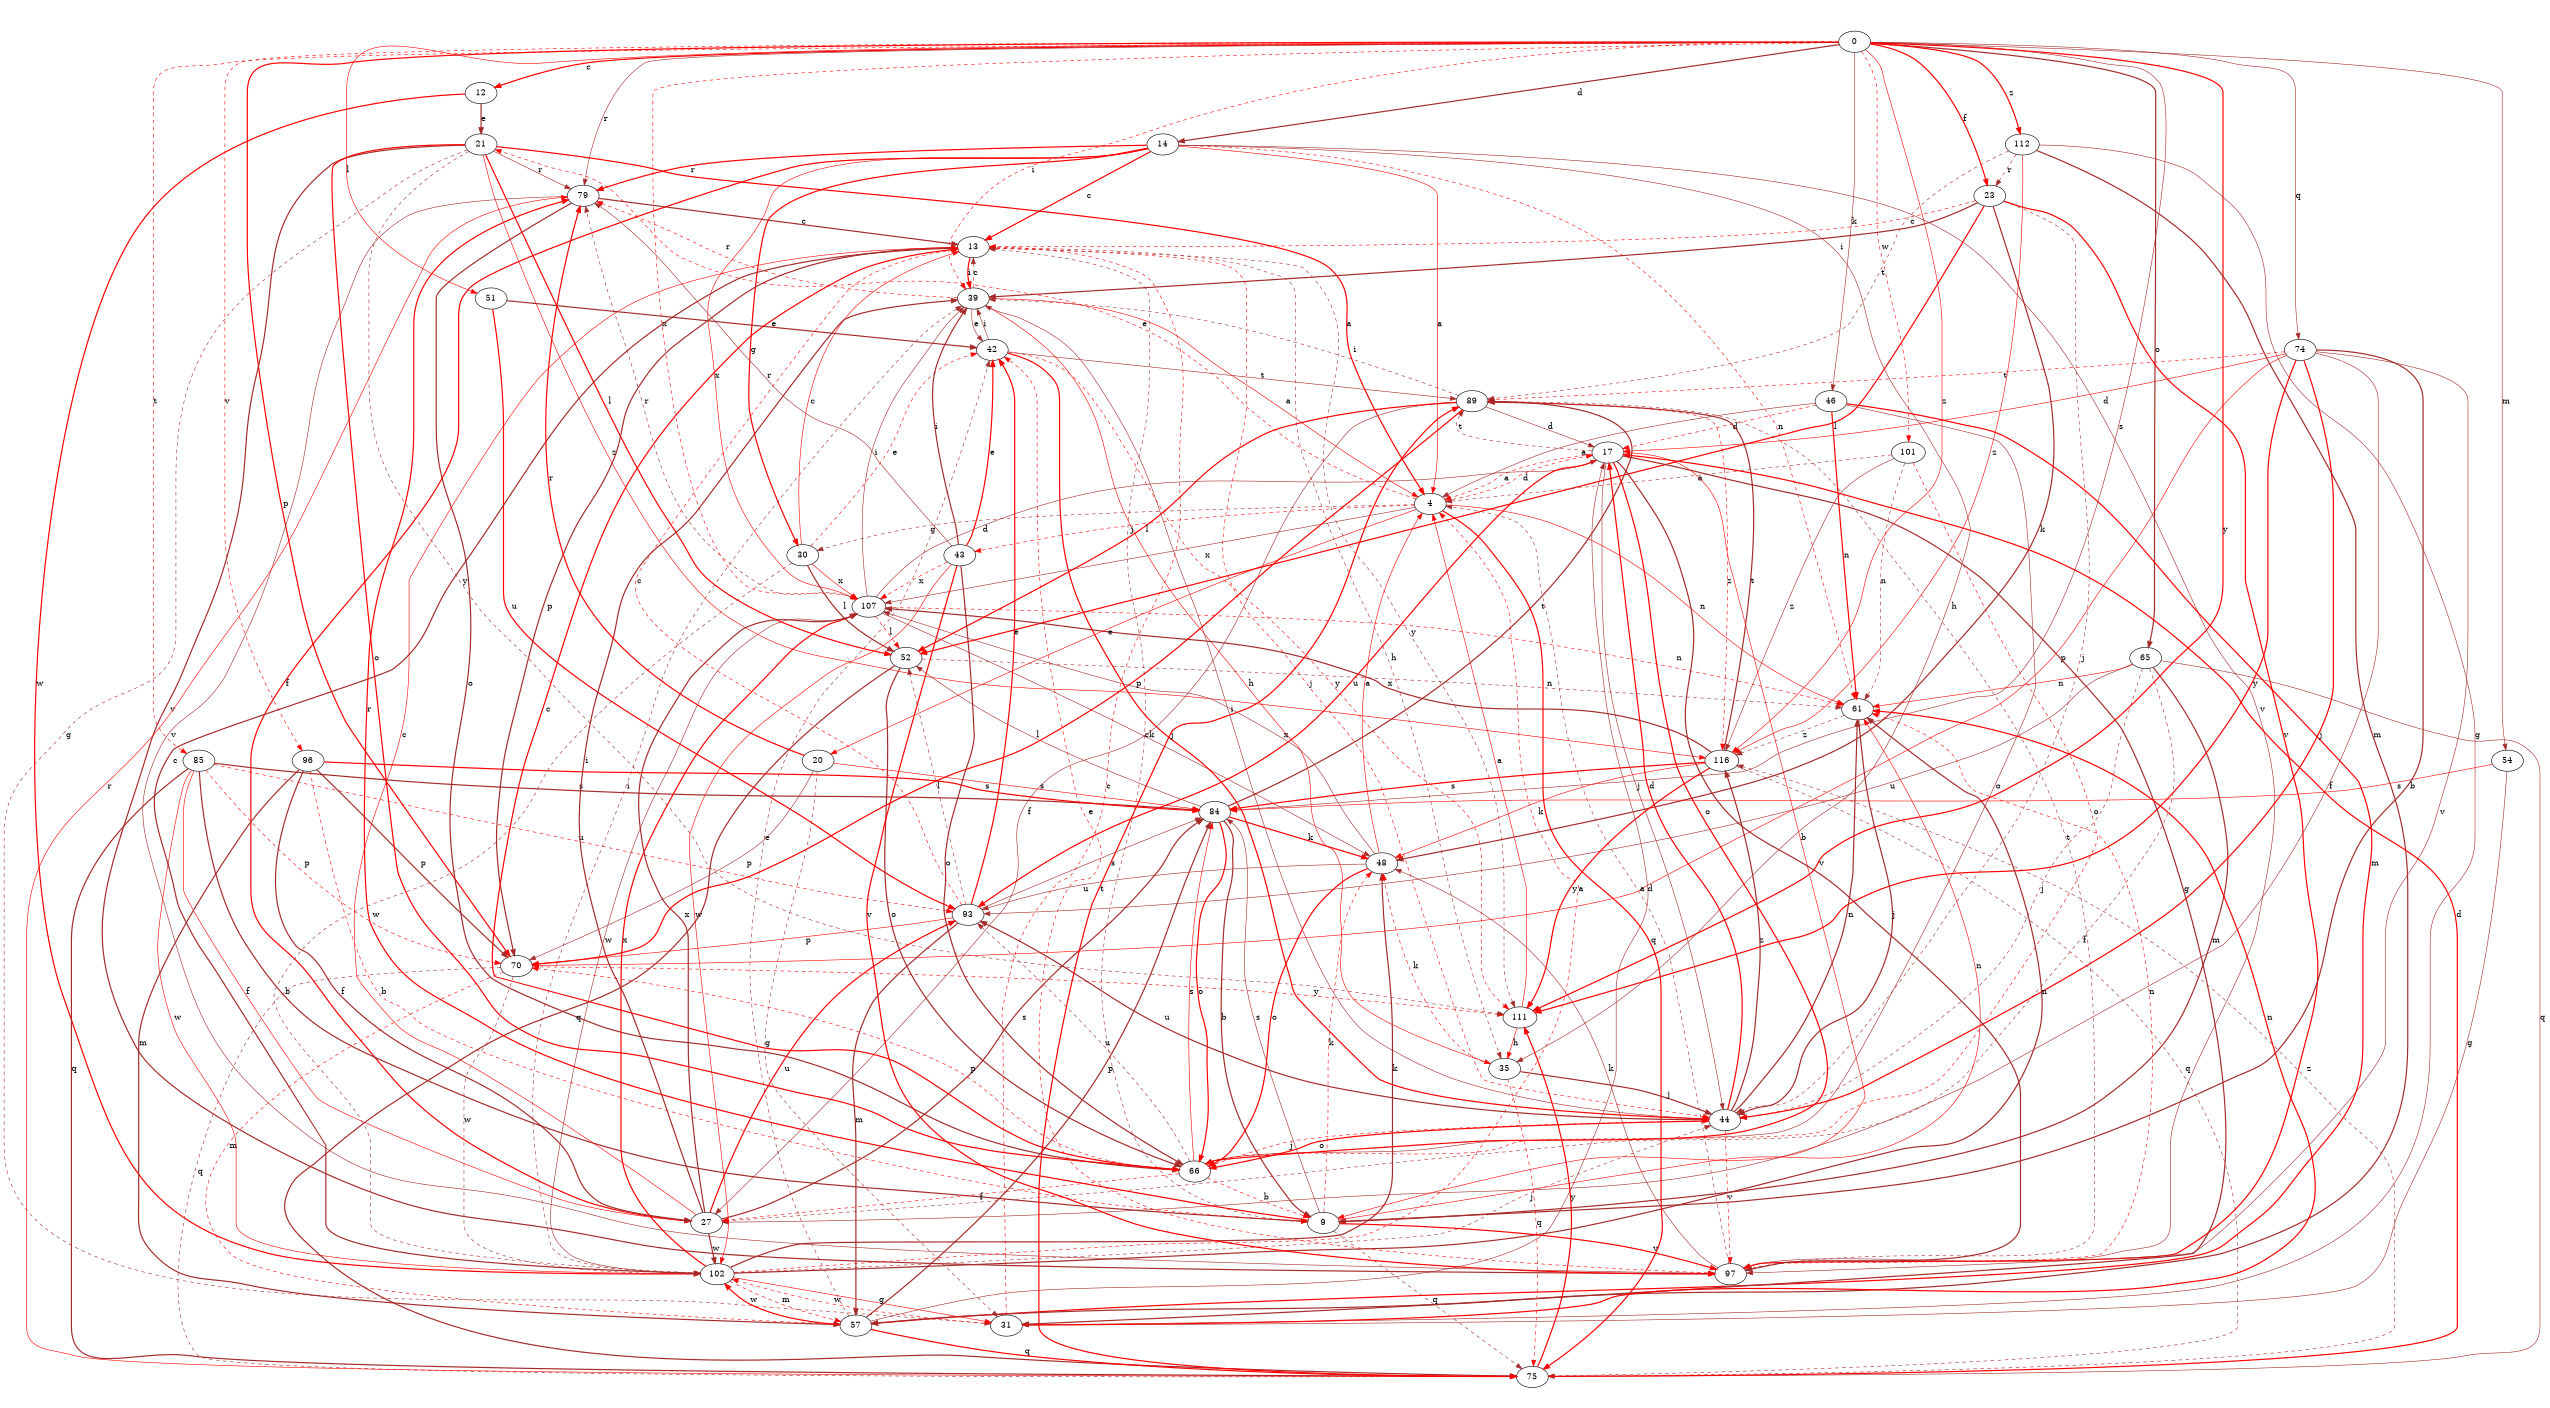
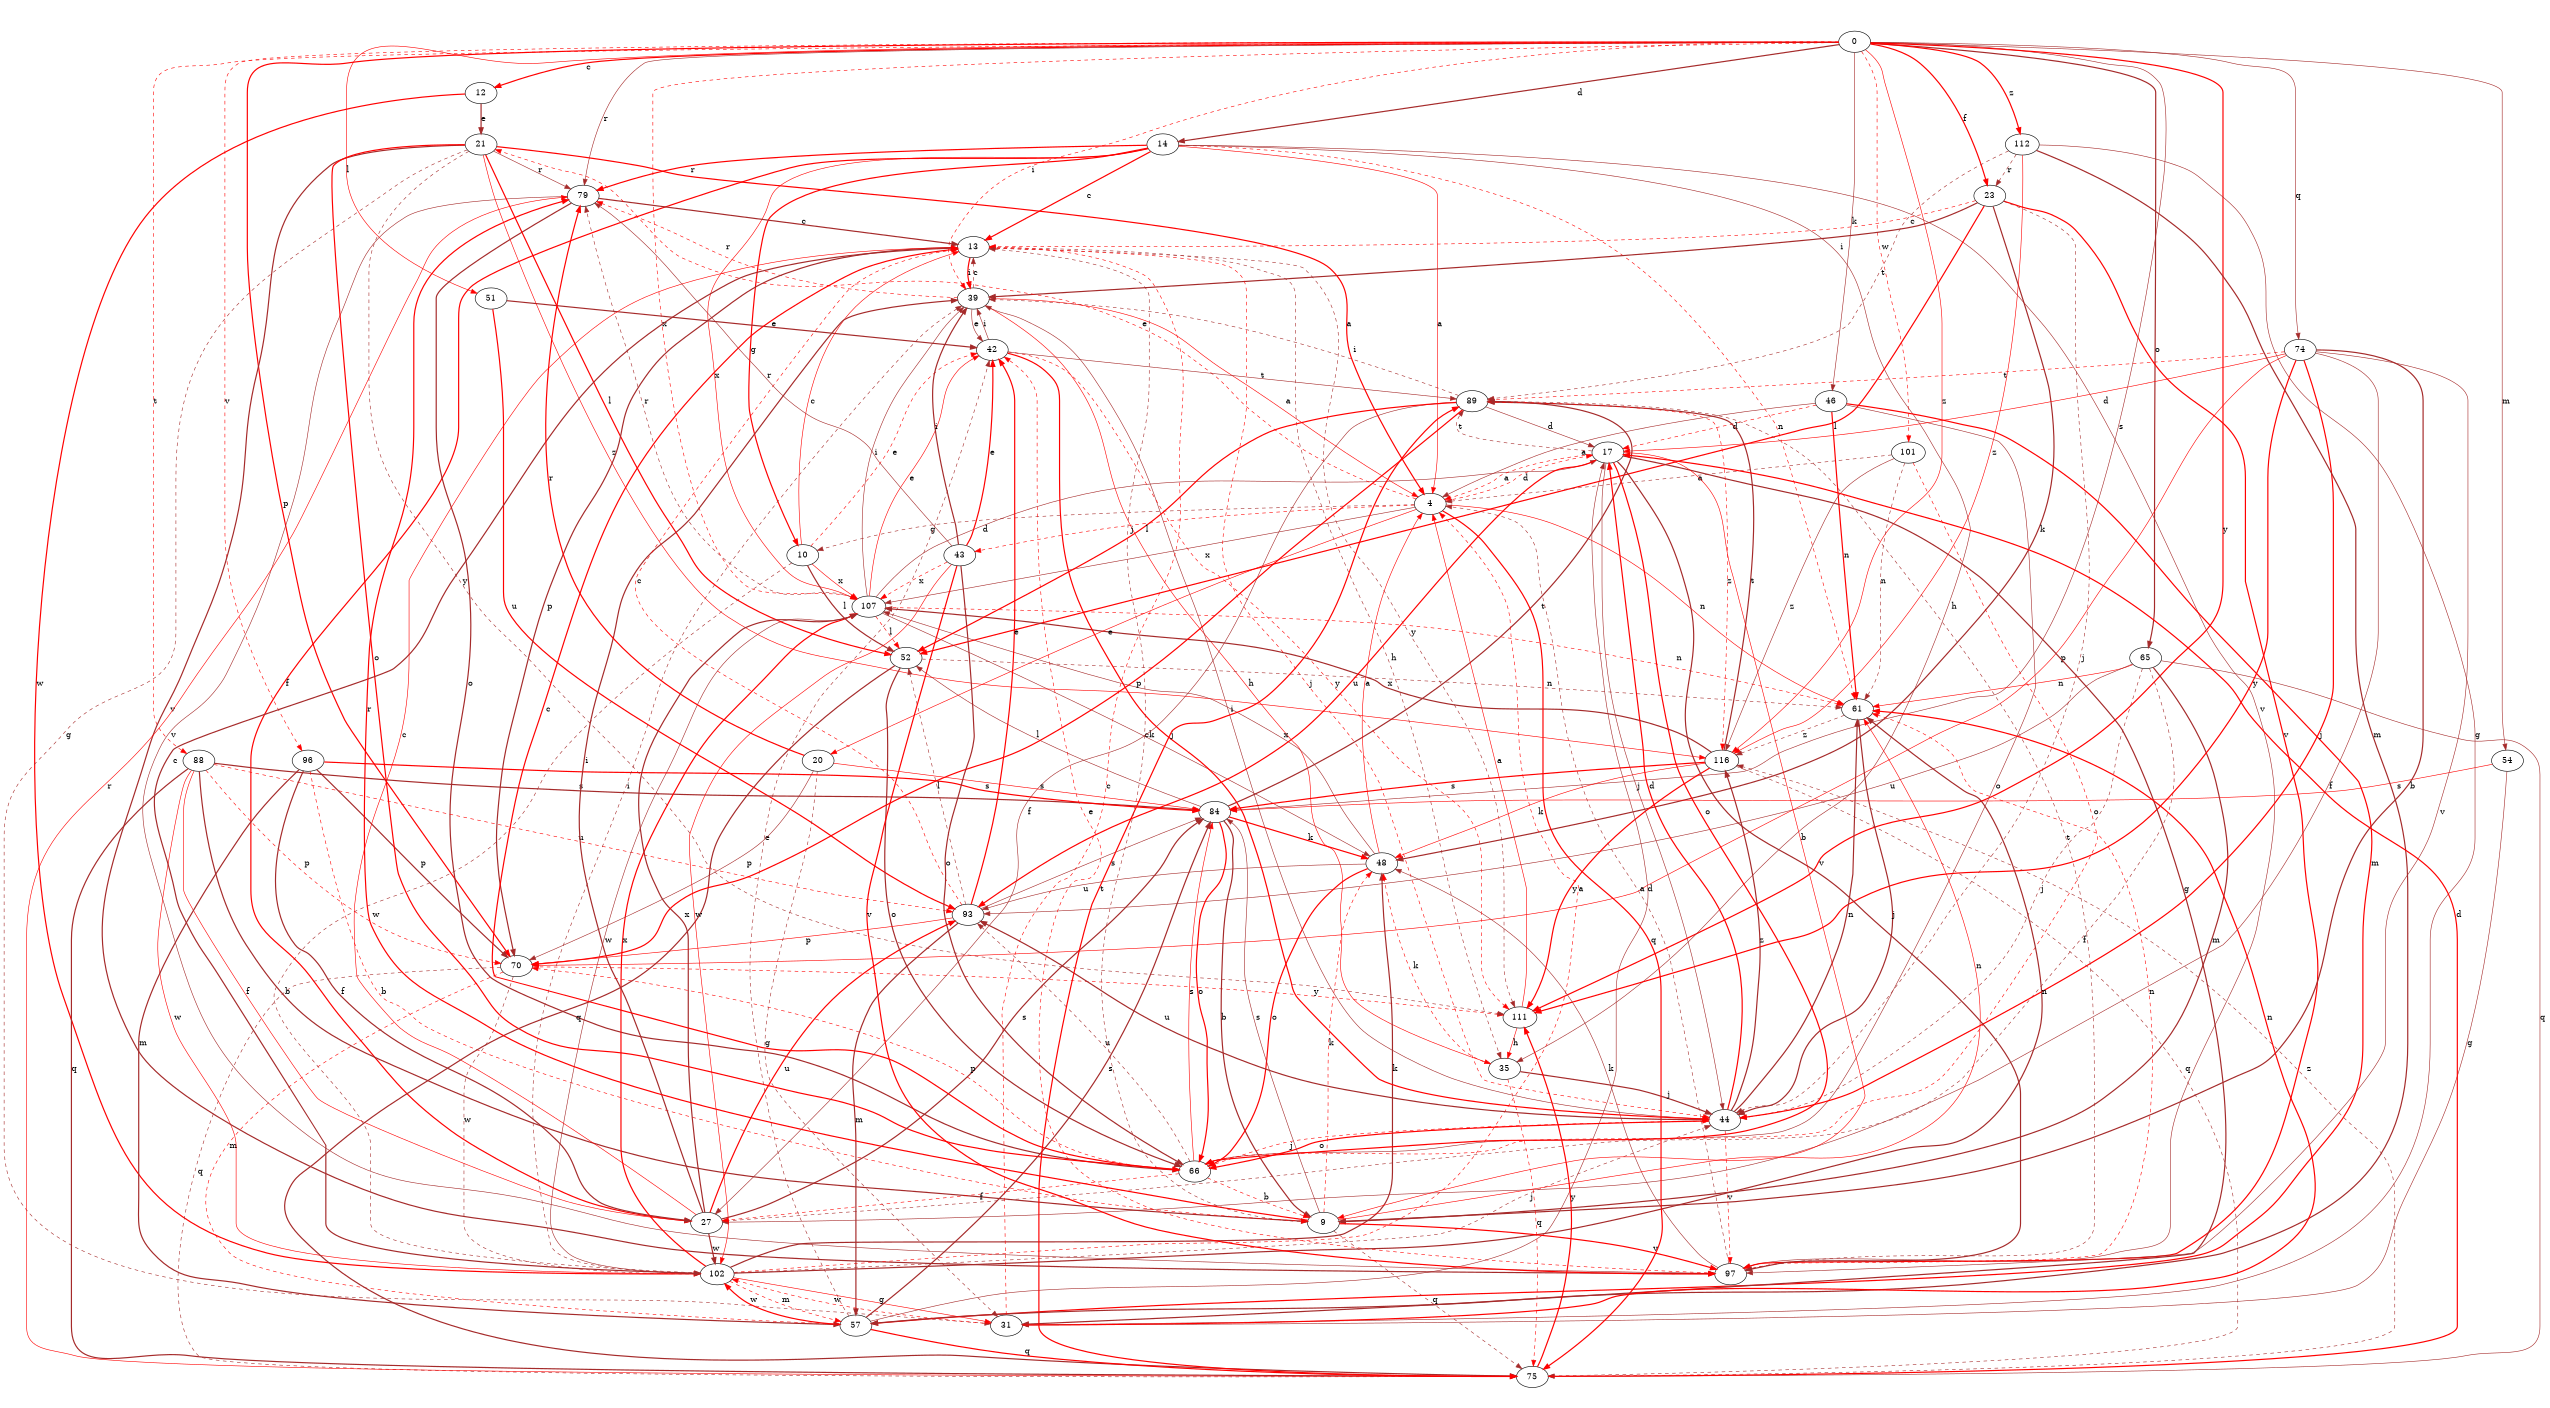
none -> (911, 472)
(803, 555) -> (803, 555)
(199, 761) -> (199, 761)
(1111, 1069) -> (1111, 1069)
